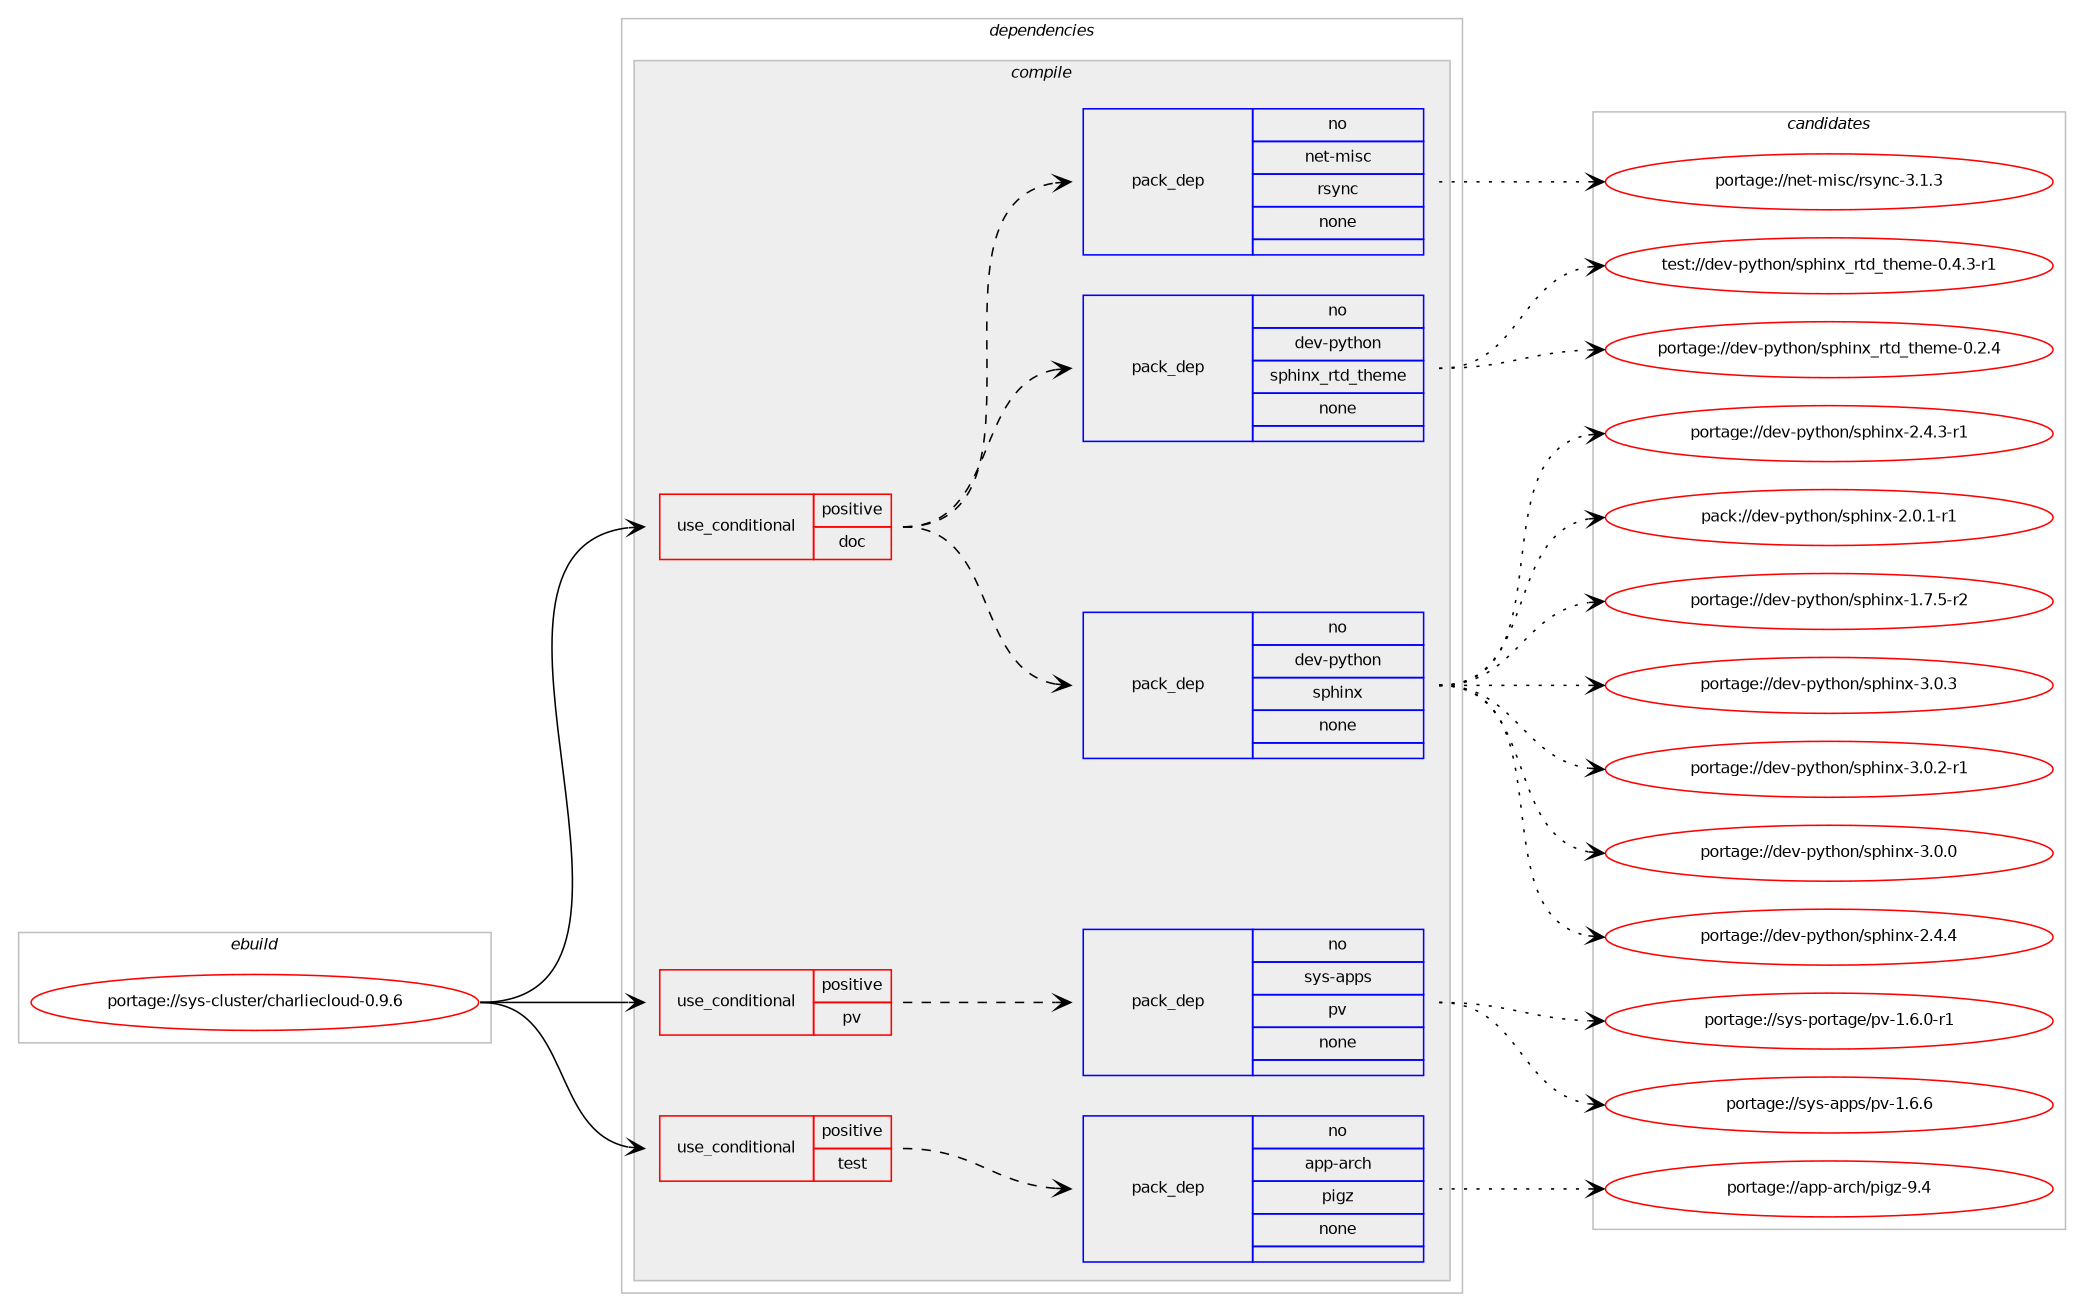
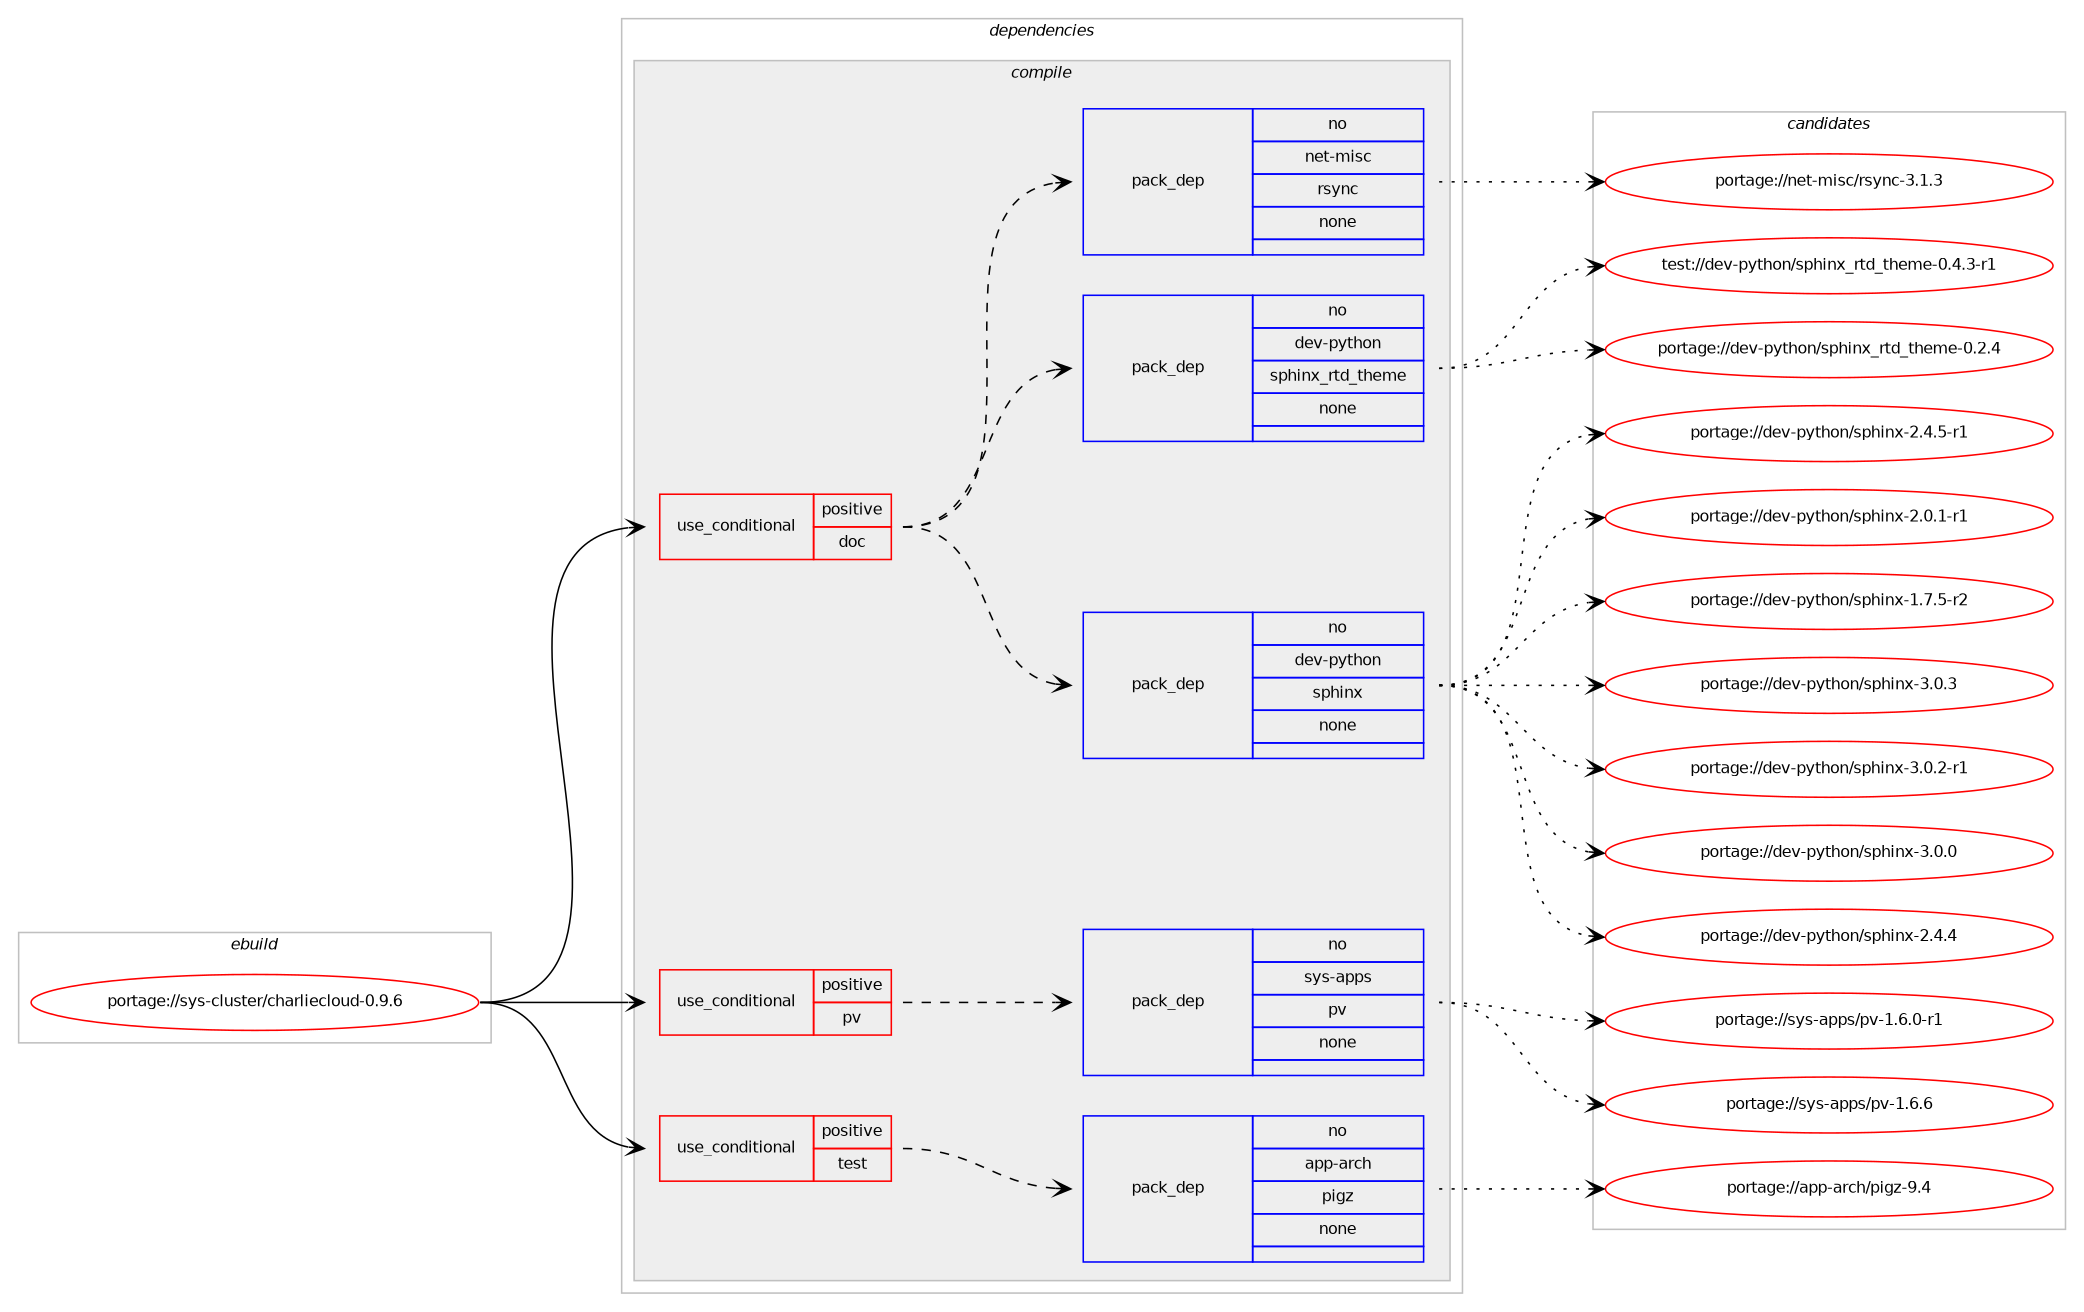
(1829, 434) -> (1829, 434)
(1829, 518) -> (1829, 518)
(1829, 1021) -> (1829, 1021)
